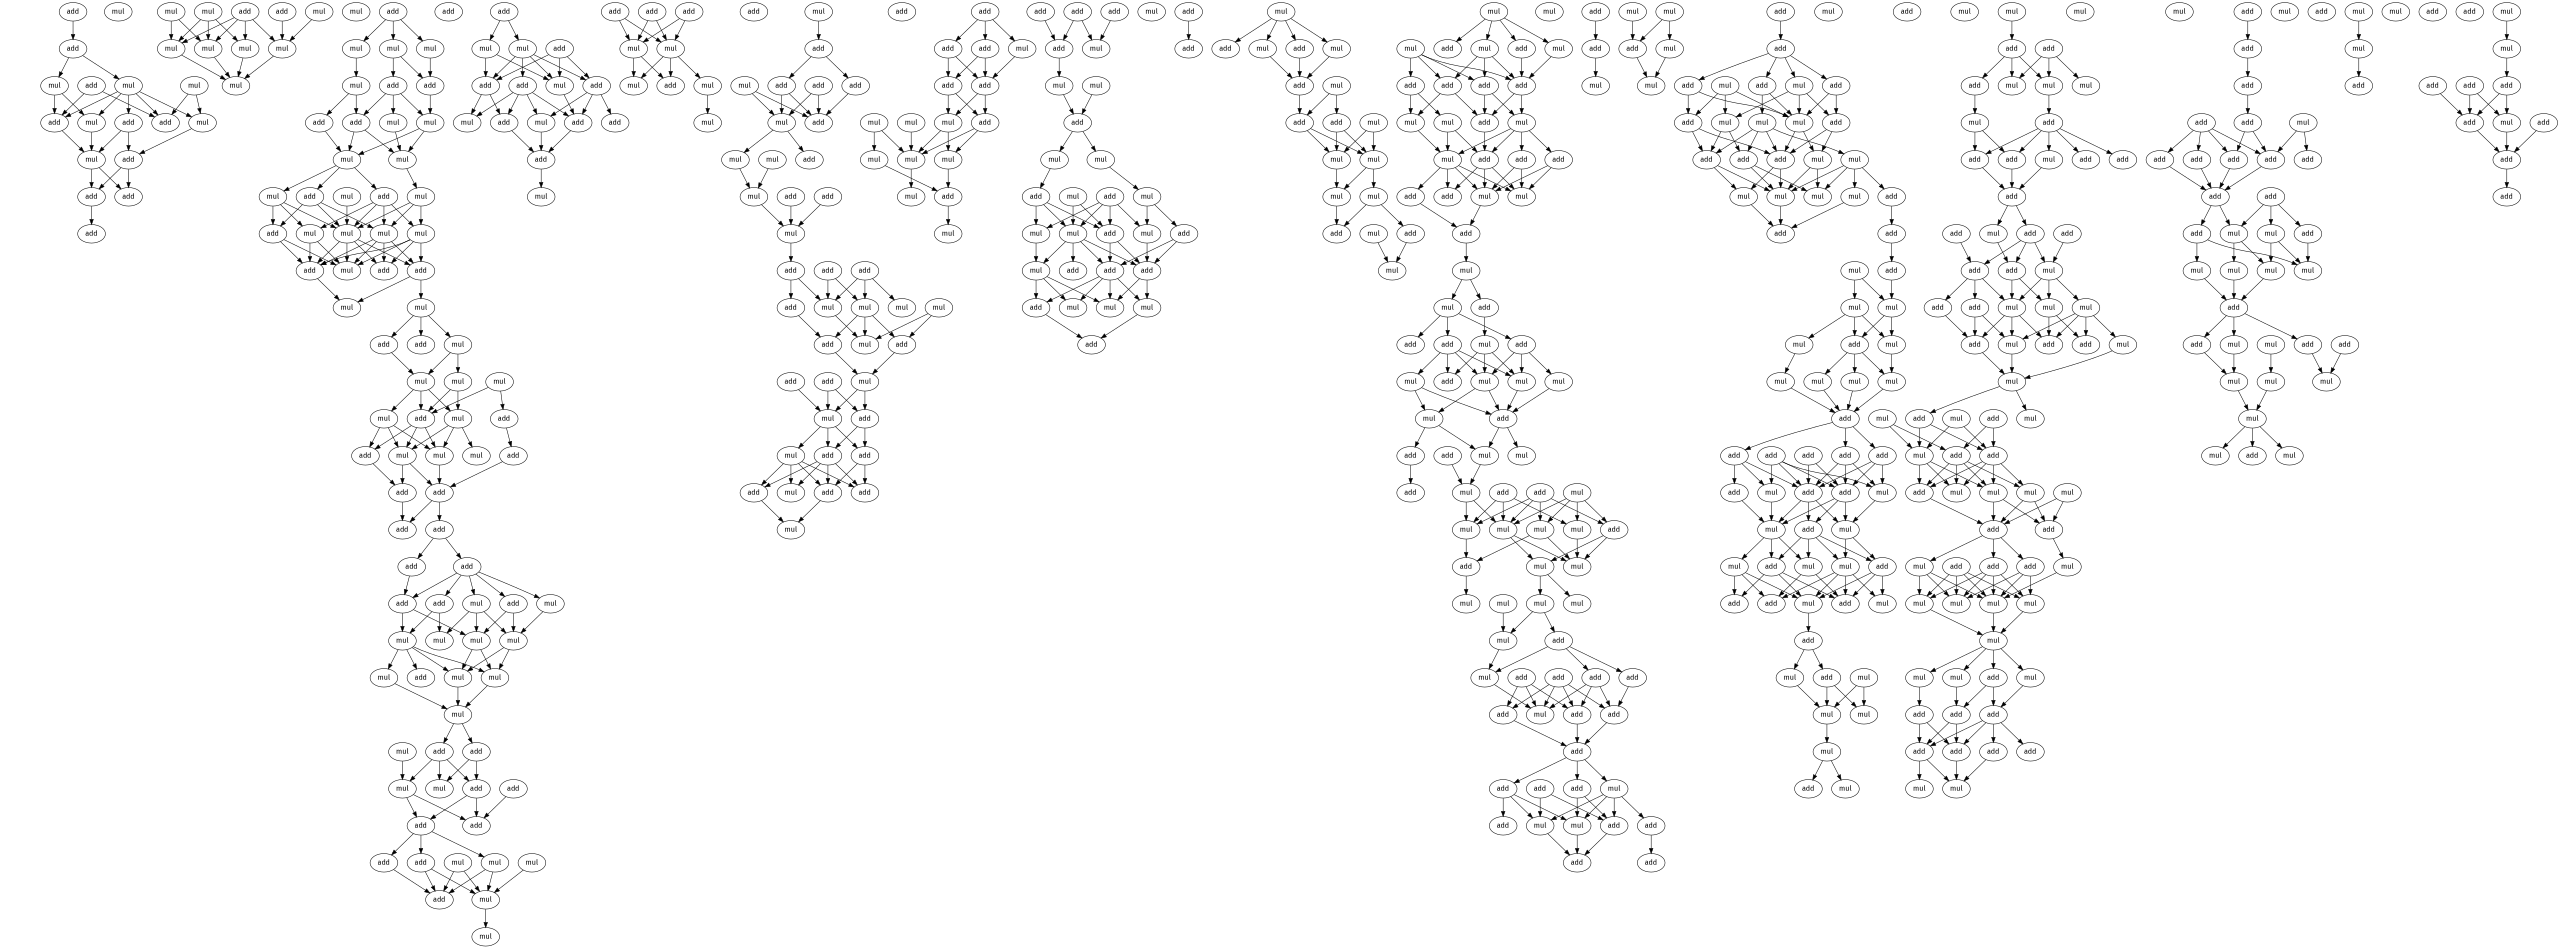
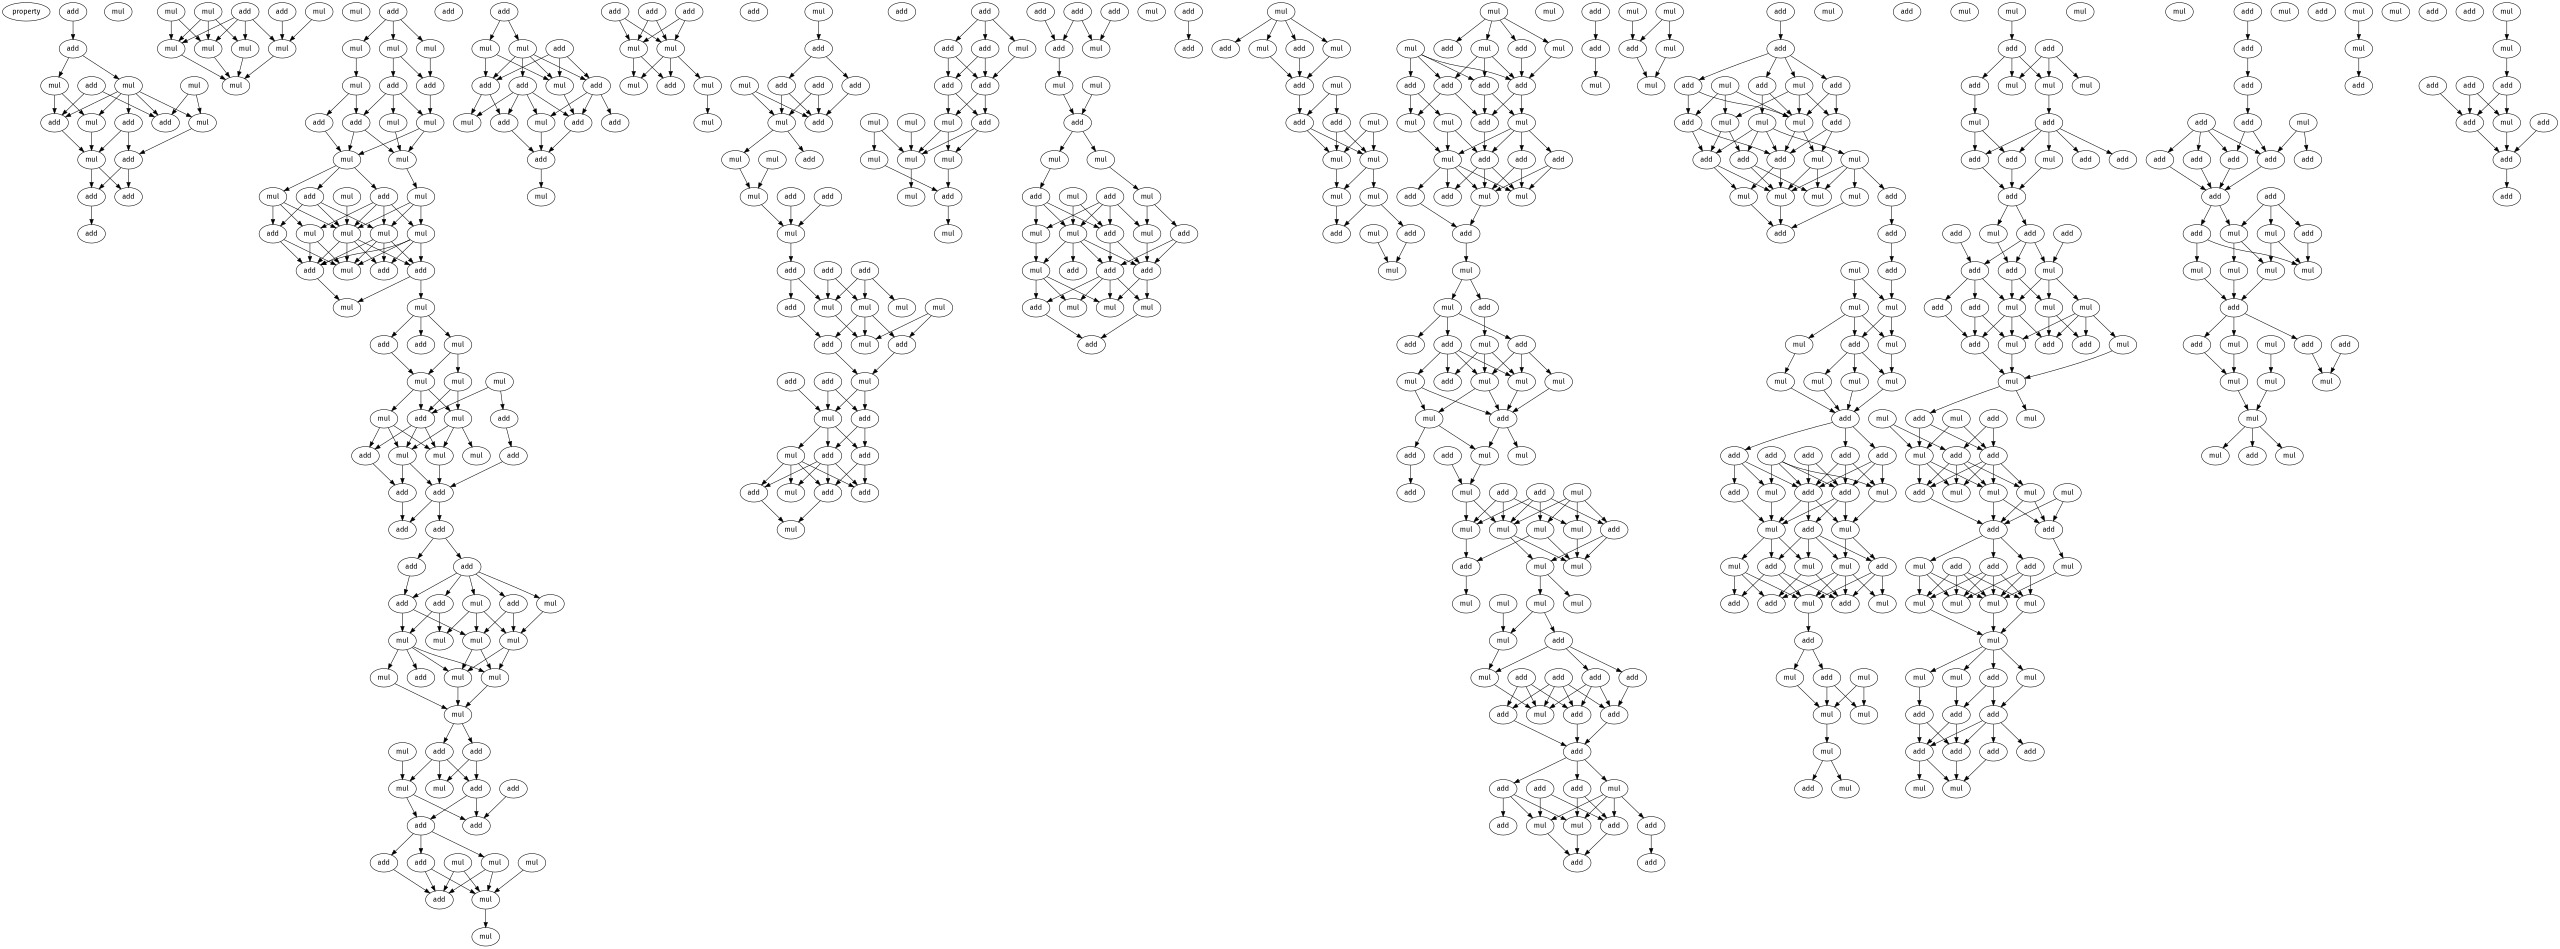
none -> (26, 12)
